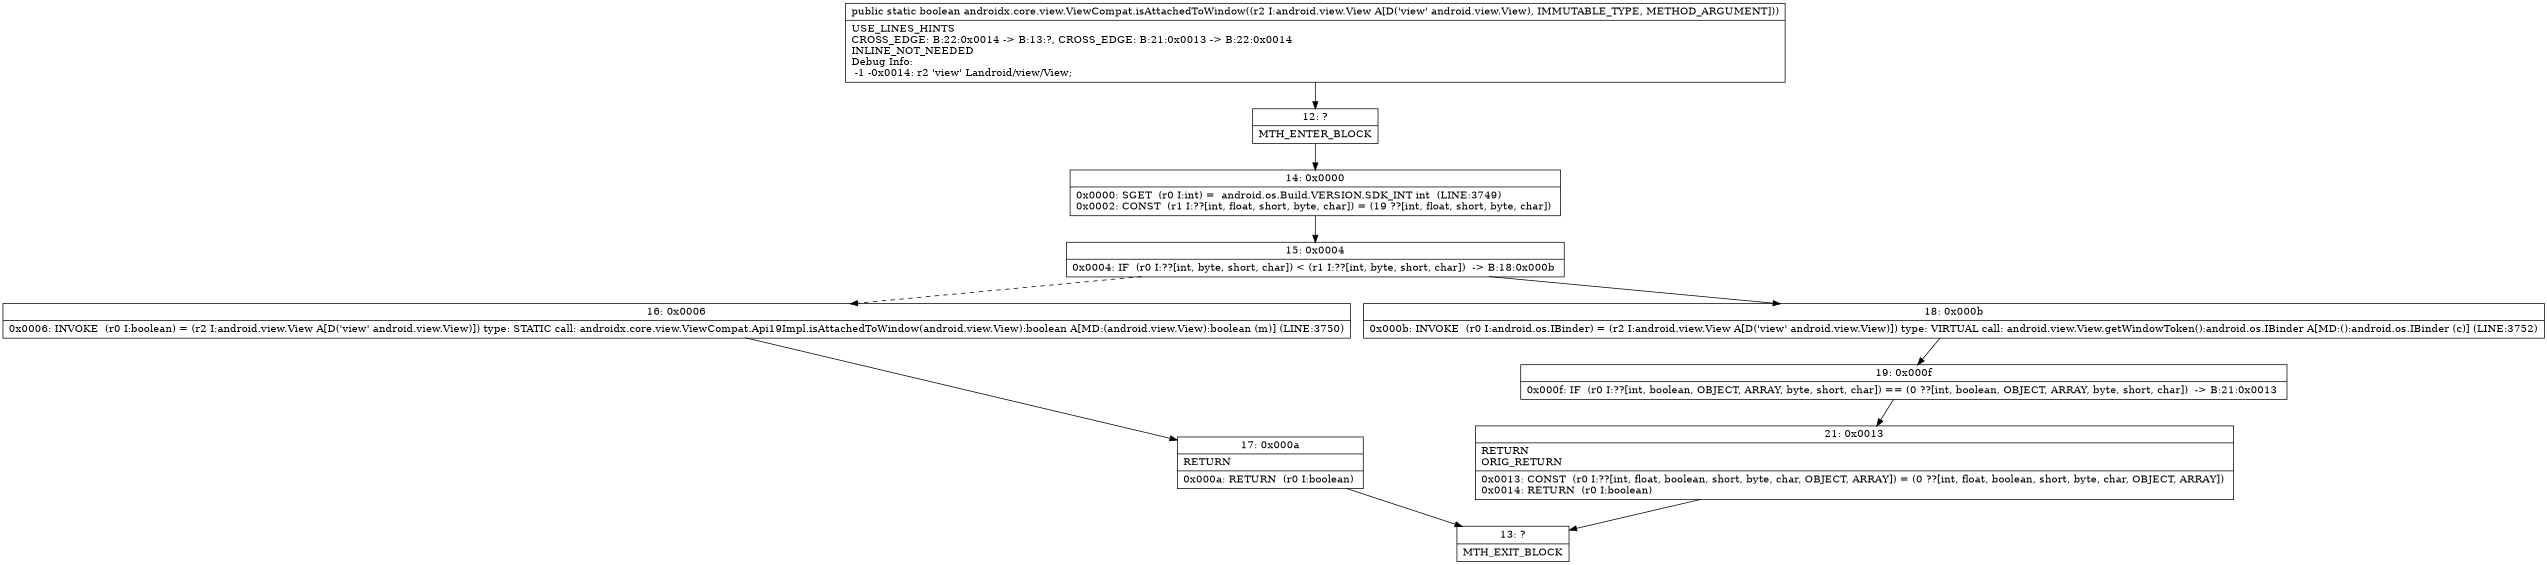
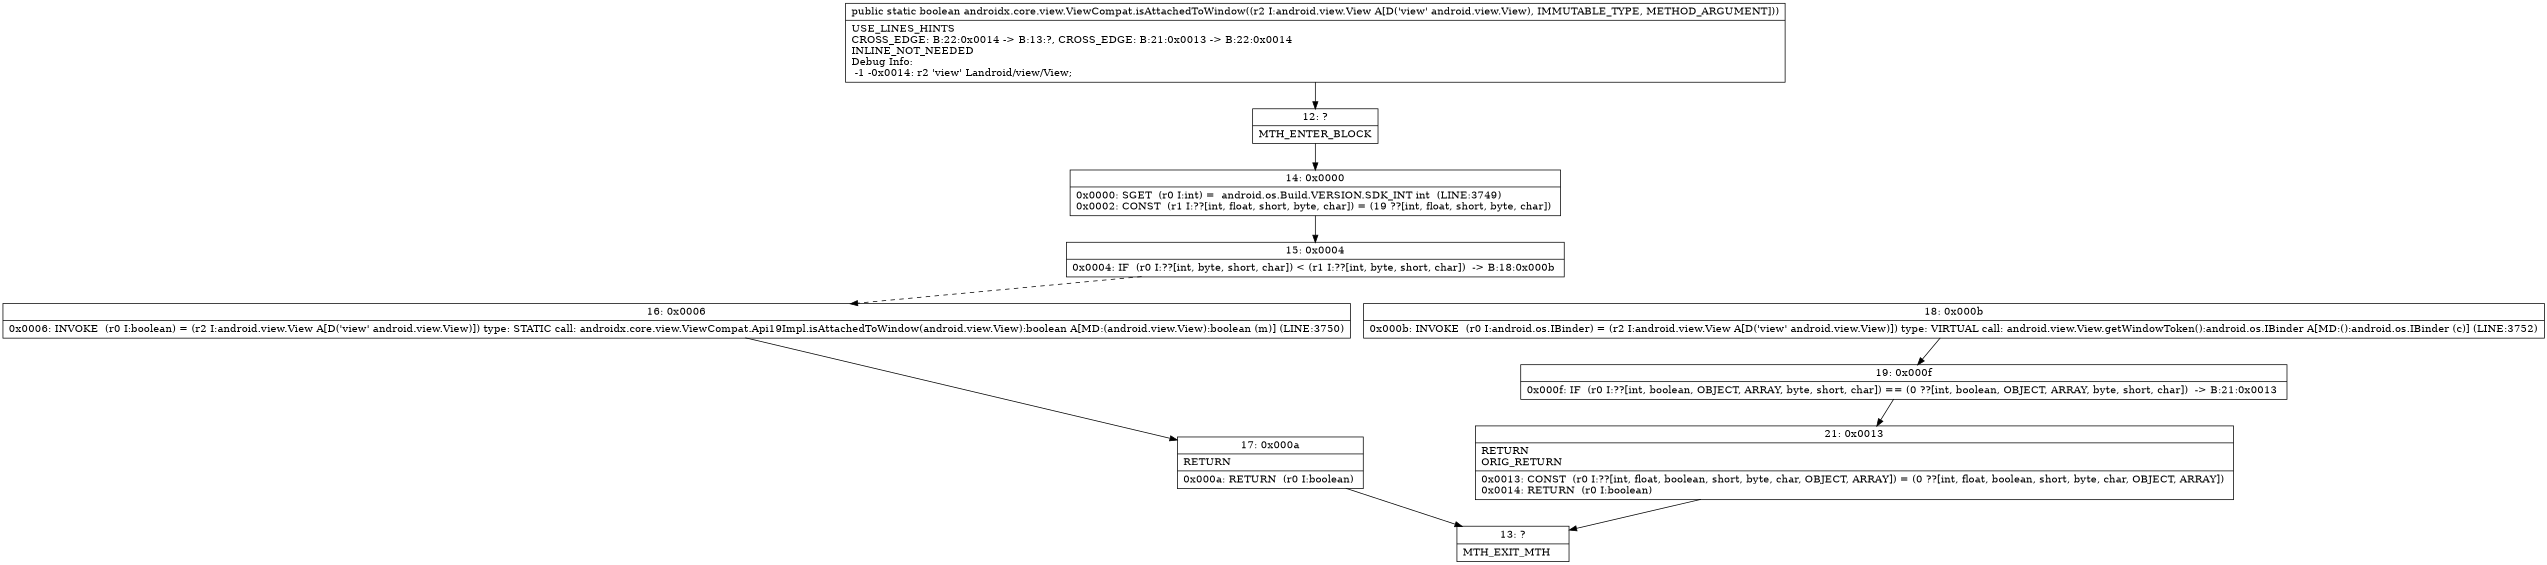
(1631, 290) -> none
(1513, 552) -> (1507, 552)
